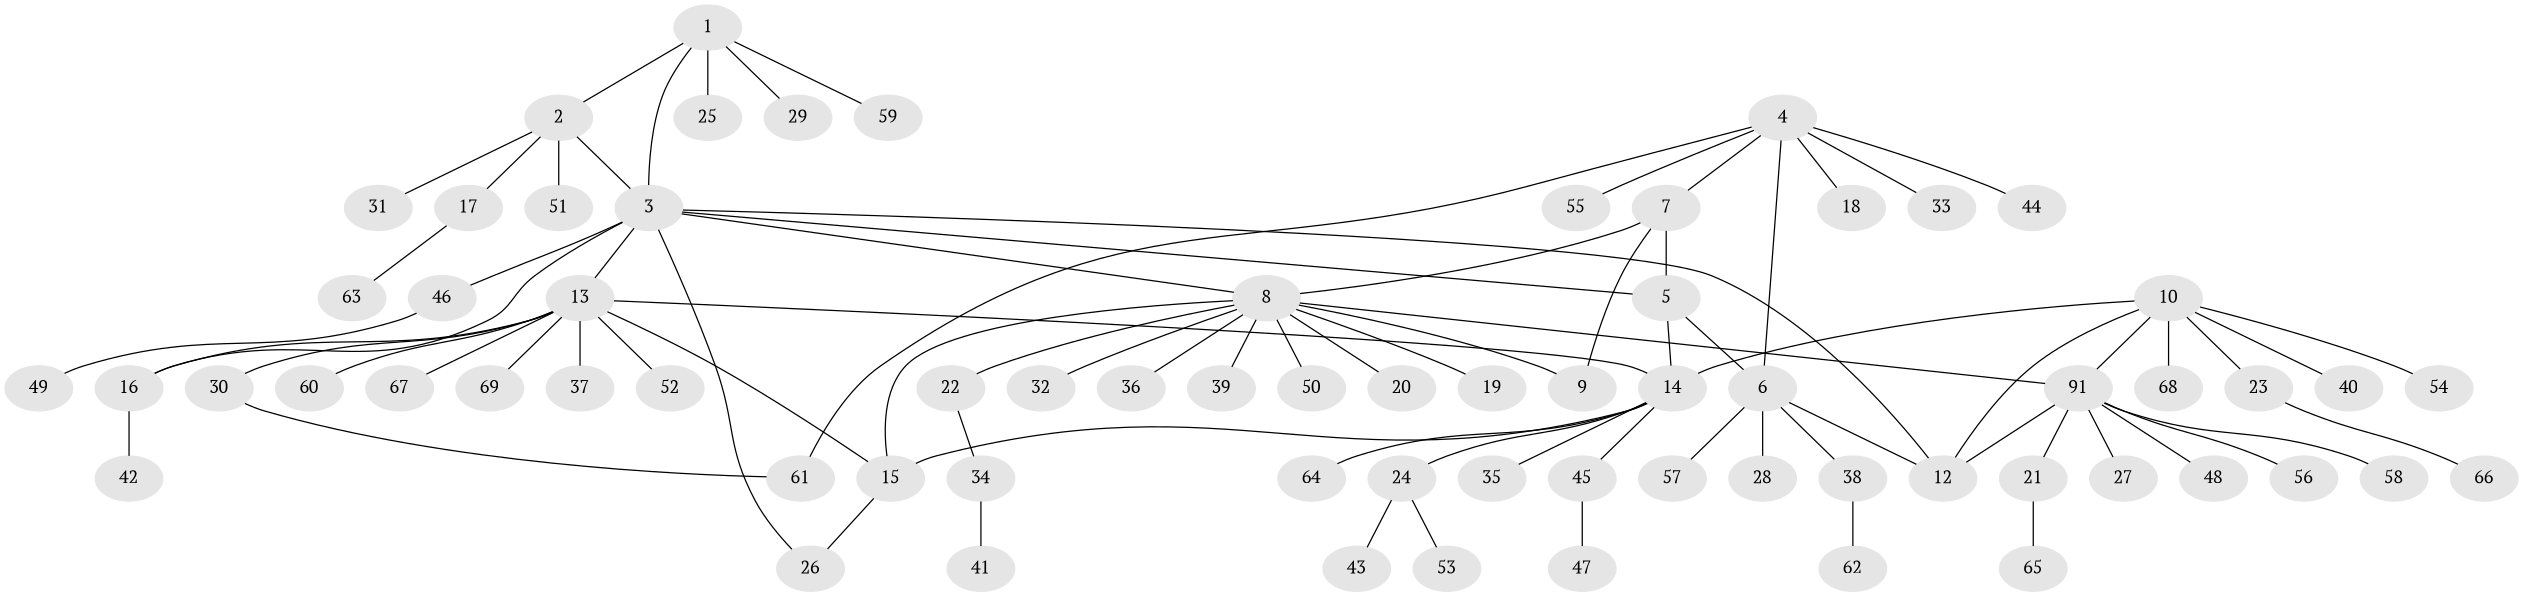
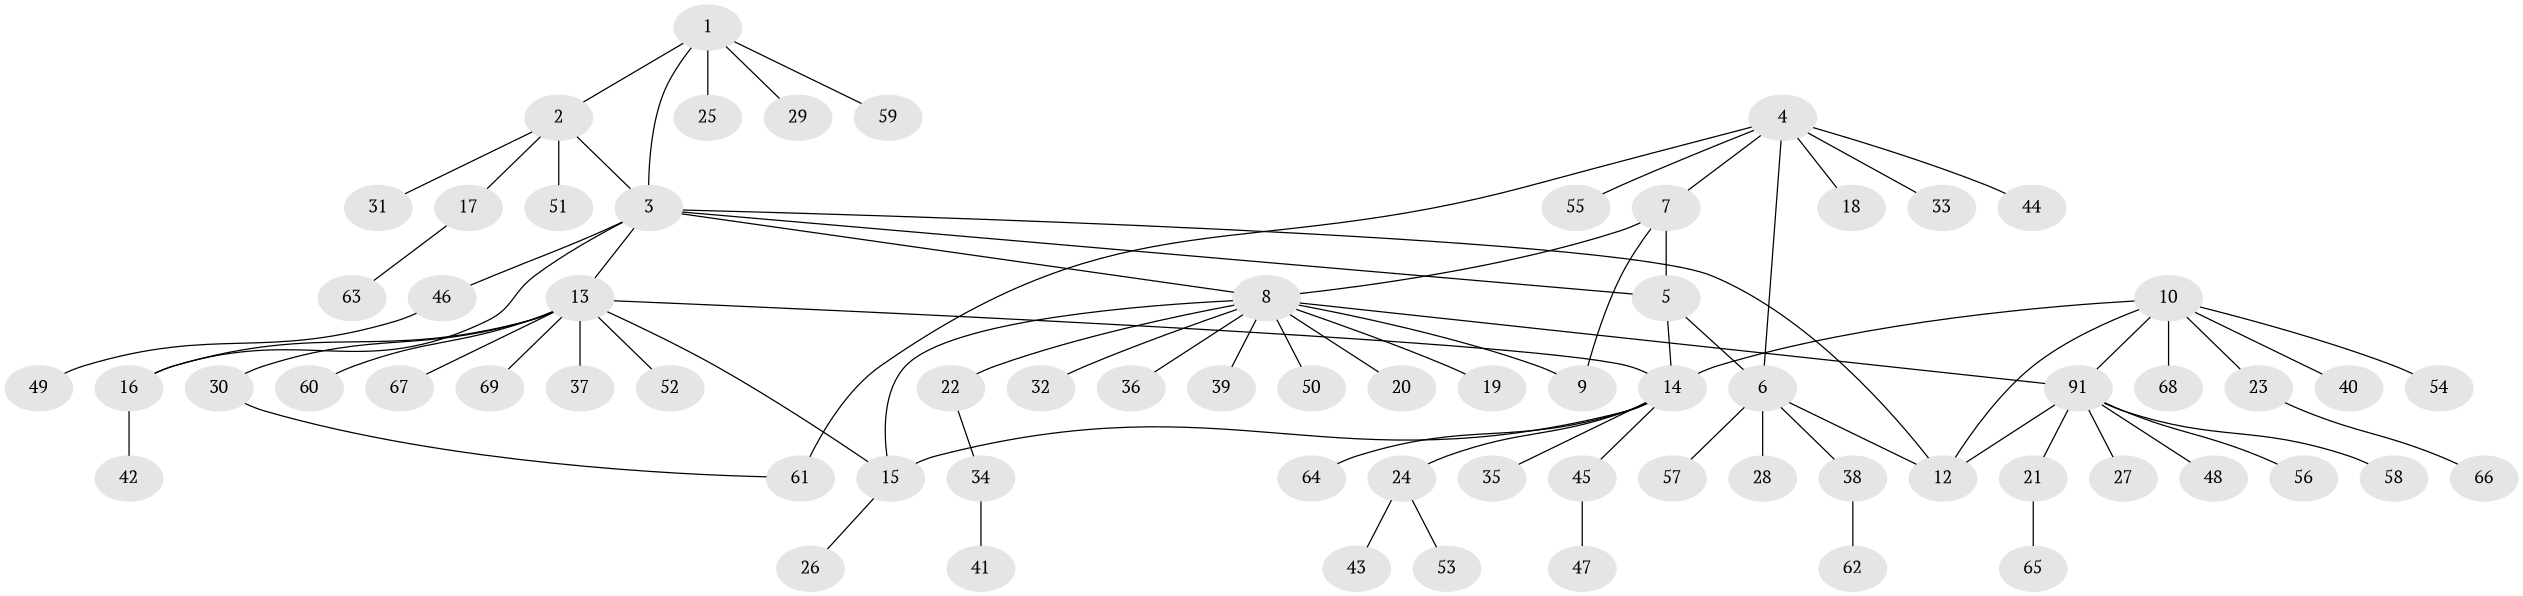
(723, 392) -> none
